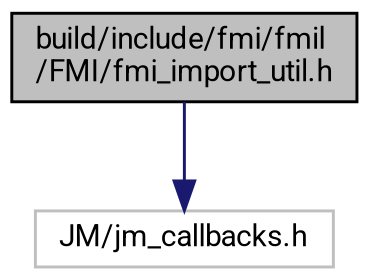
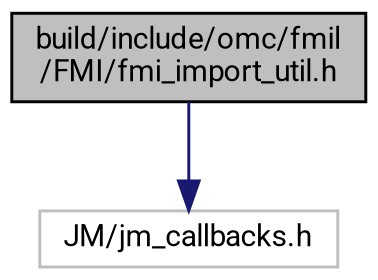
(184, 58) -> (189, 58)
